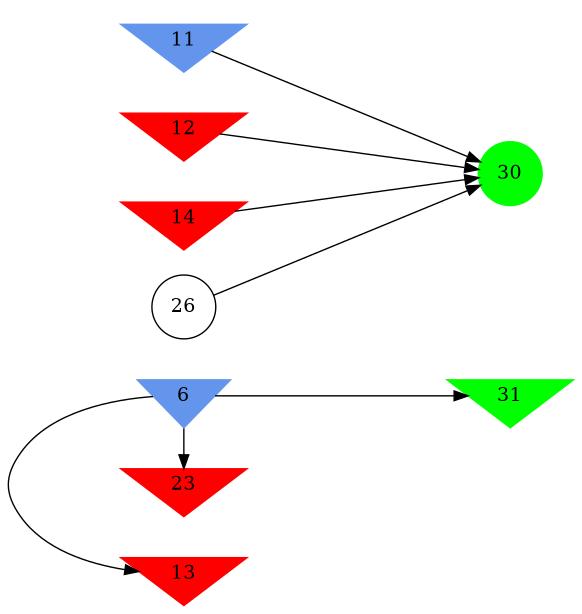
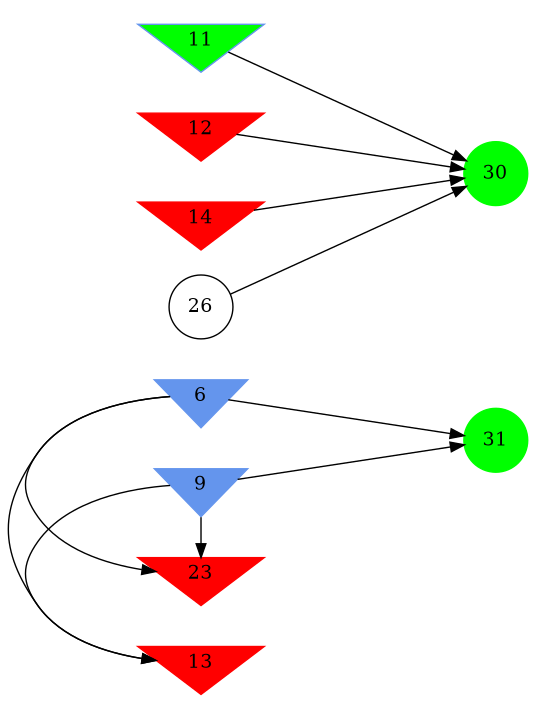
(184, 40) -> (201, 40)
(510, 396) -> (496, 440)
none -> (201, 485)
